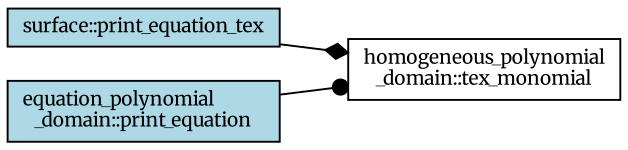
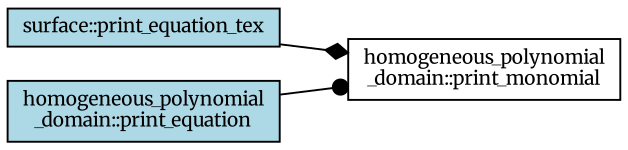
(484, 69) -> (484, 69)
(144, 111) -> (144, 111)
